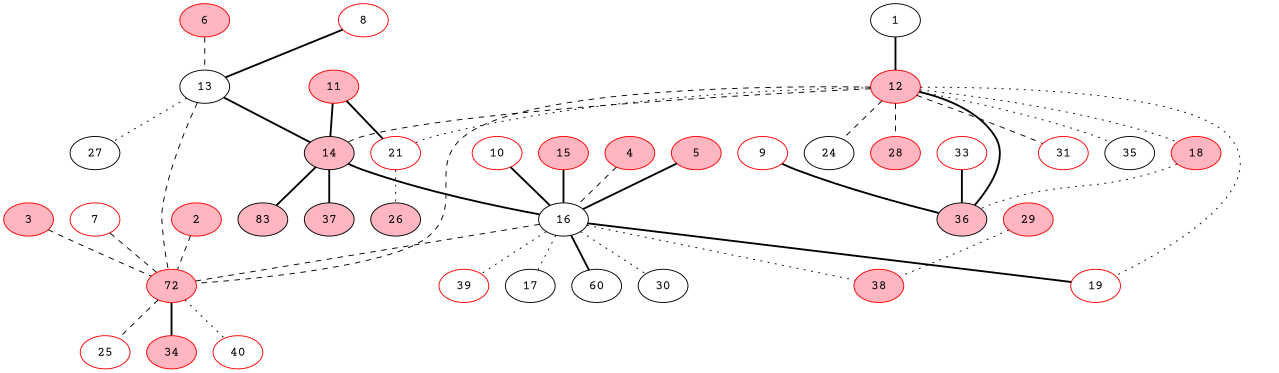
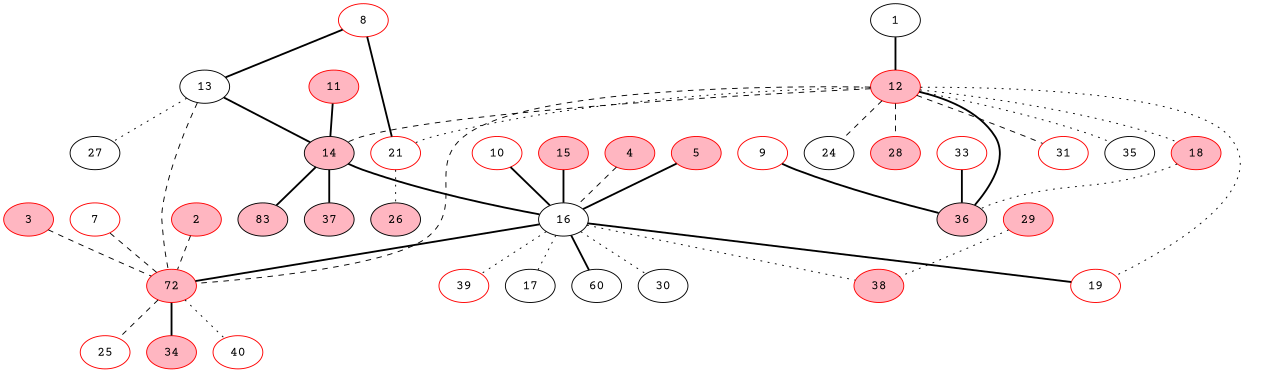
(205, 20) -> none
(365, 120) -> (379, 87)
(367, 253) -> (367, 253)
